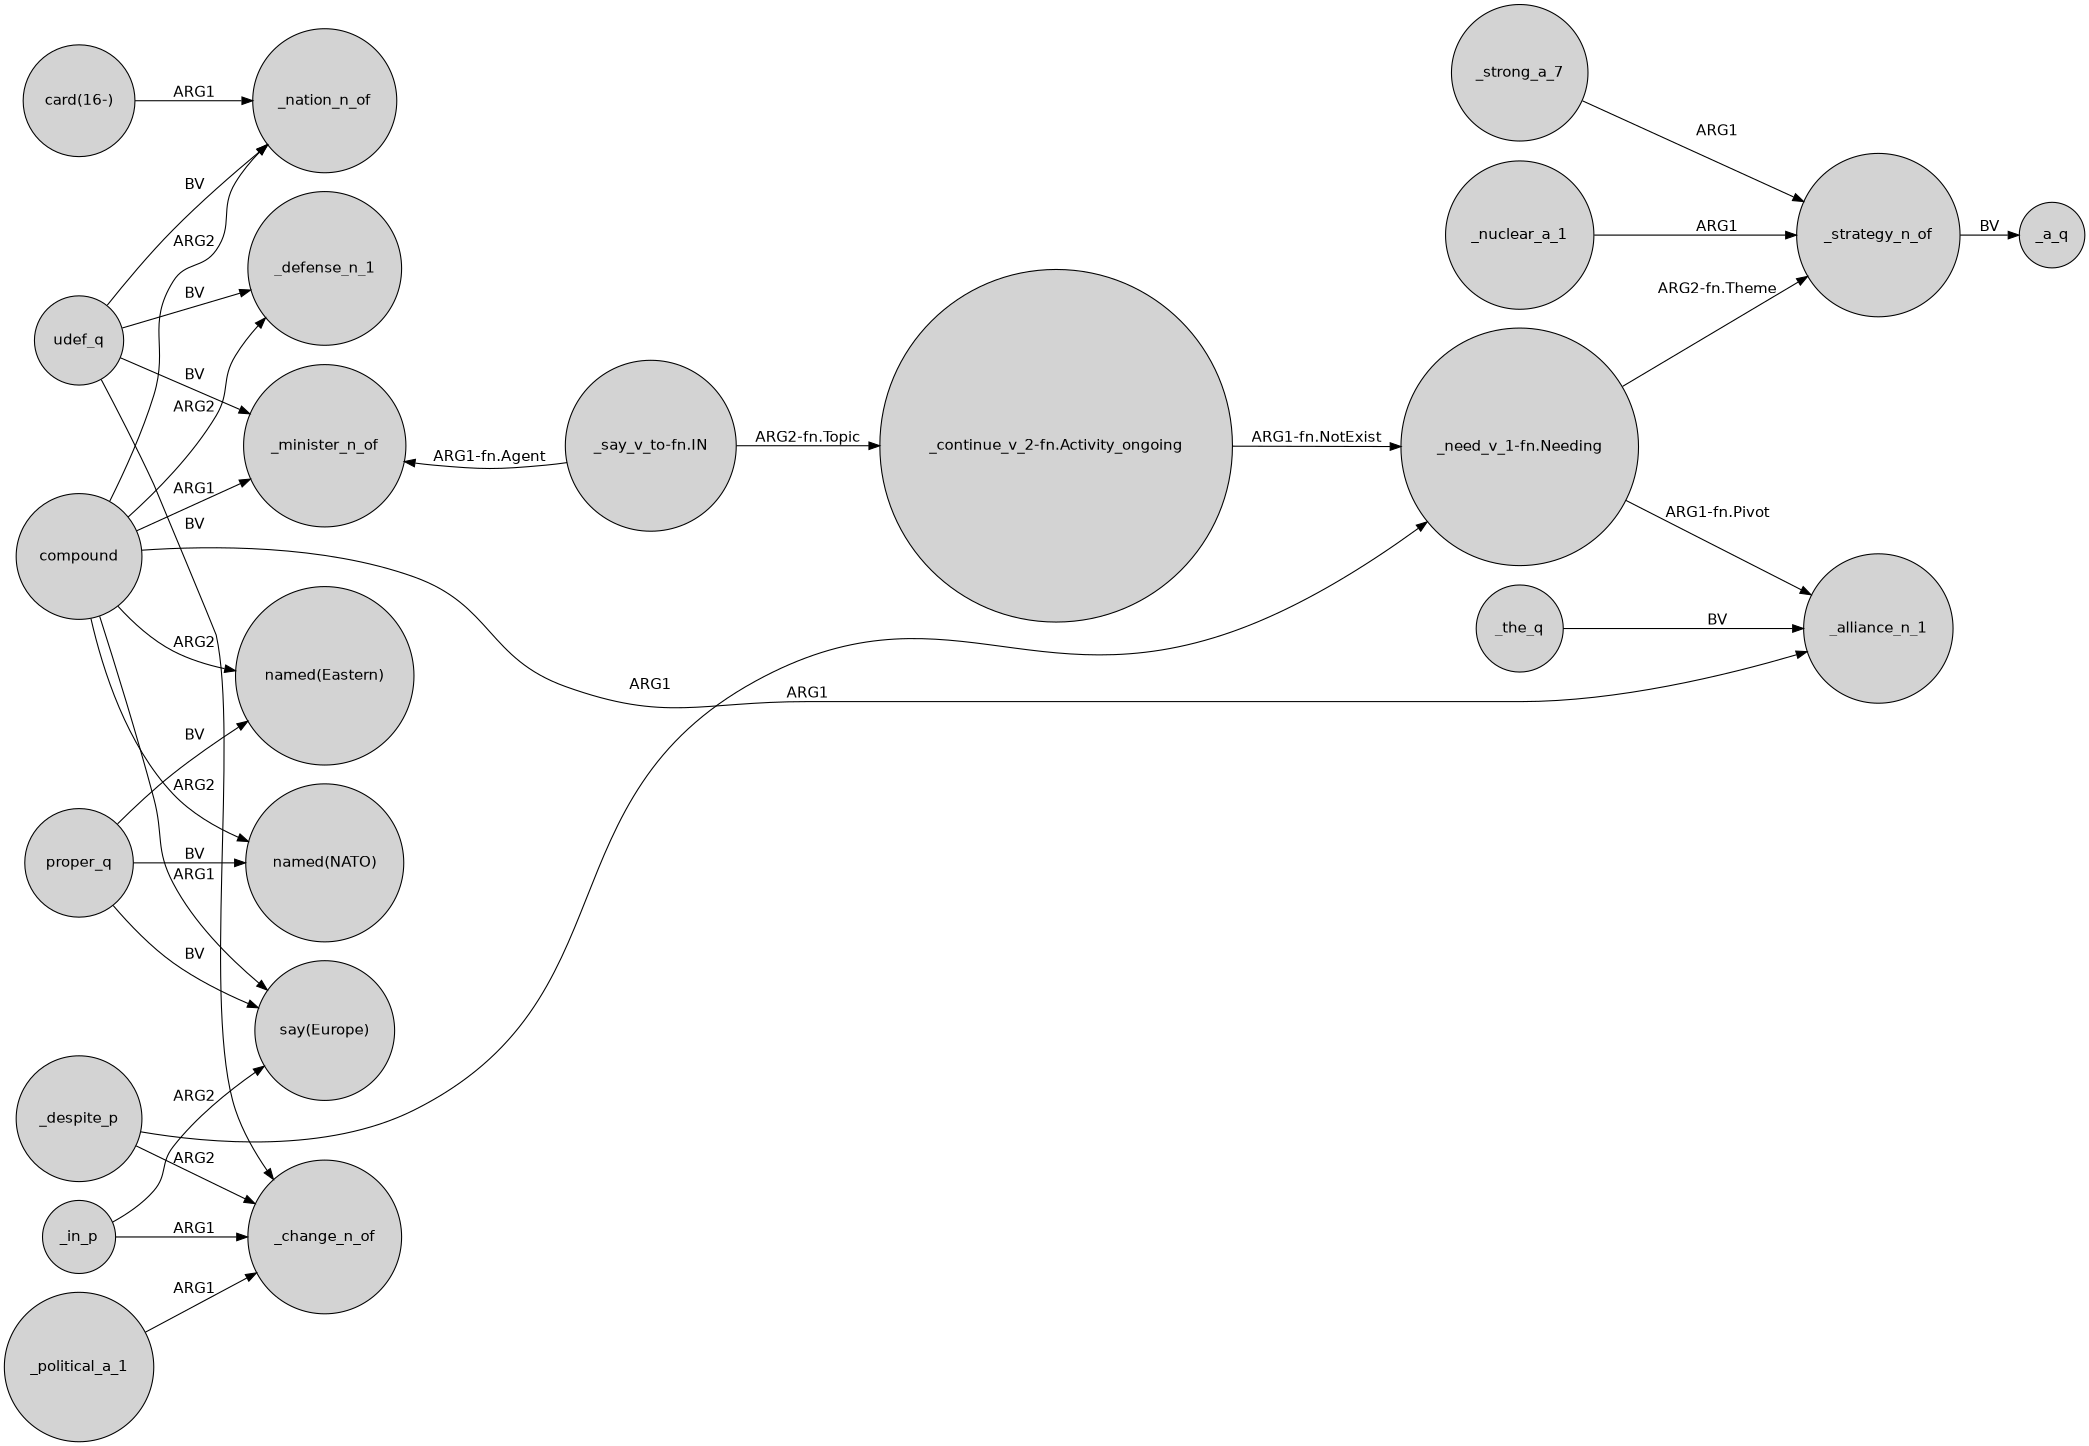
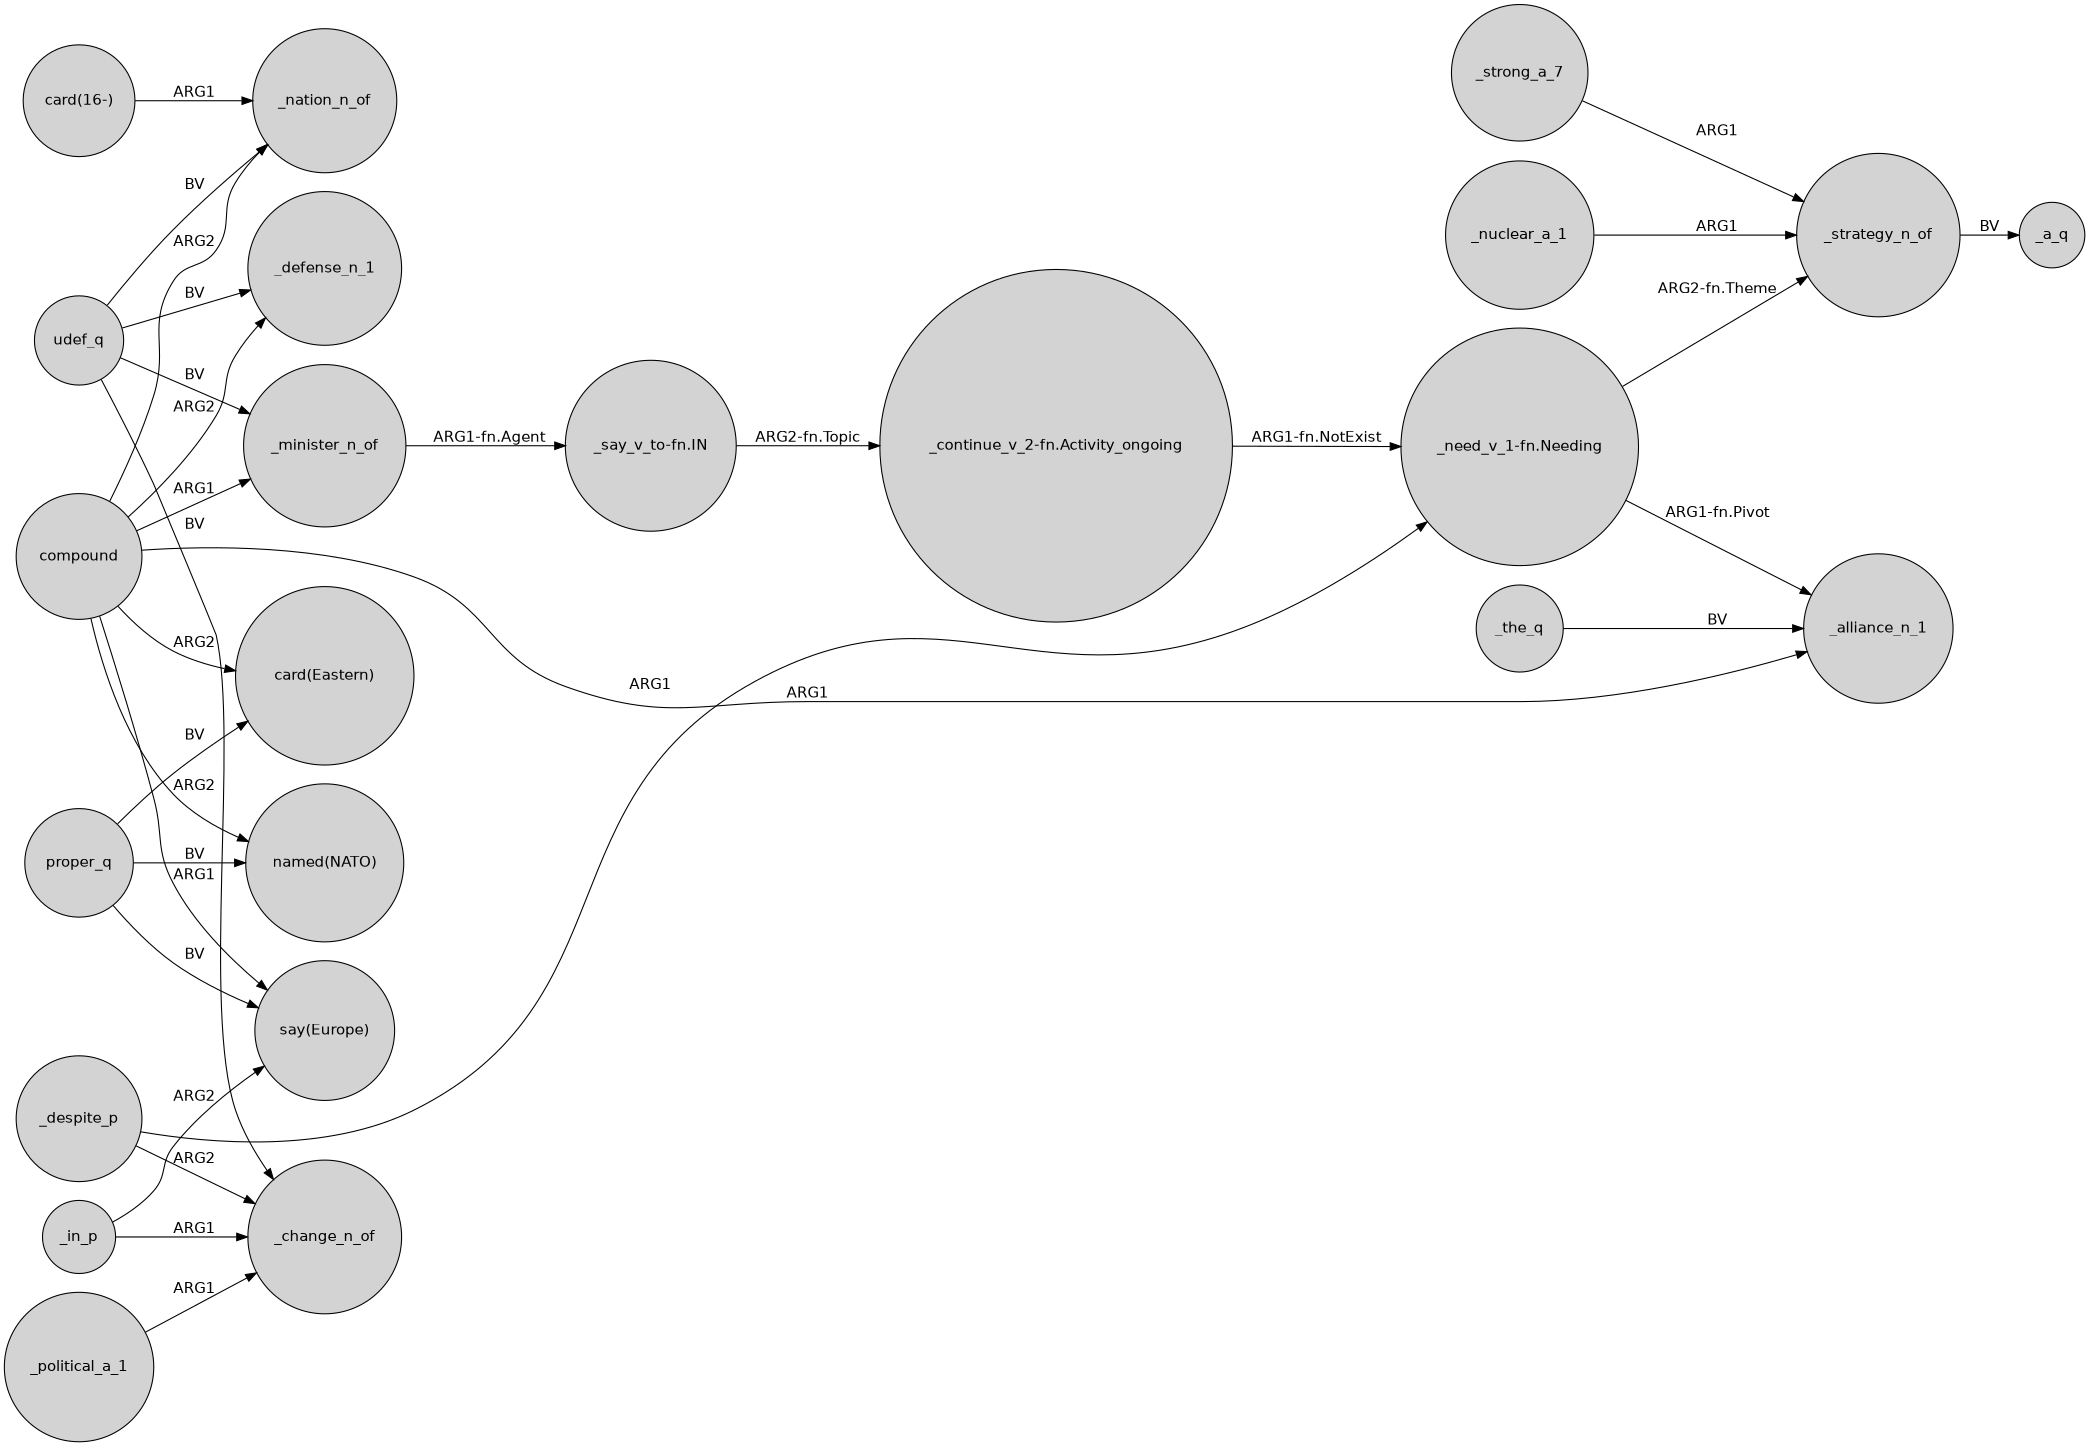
(491, 468) -> (480, 446)
(325, 676) -> (325, 676)
